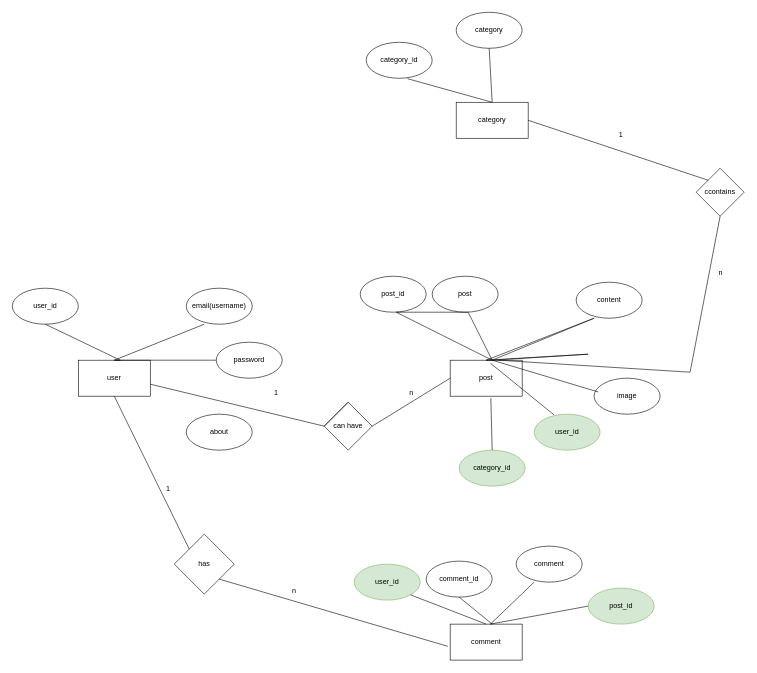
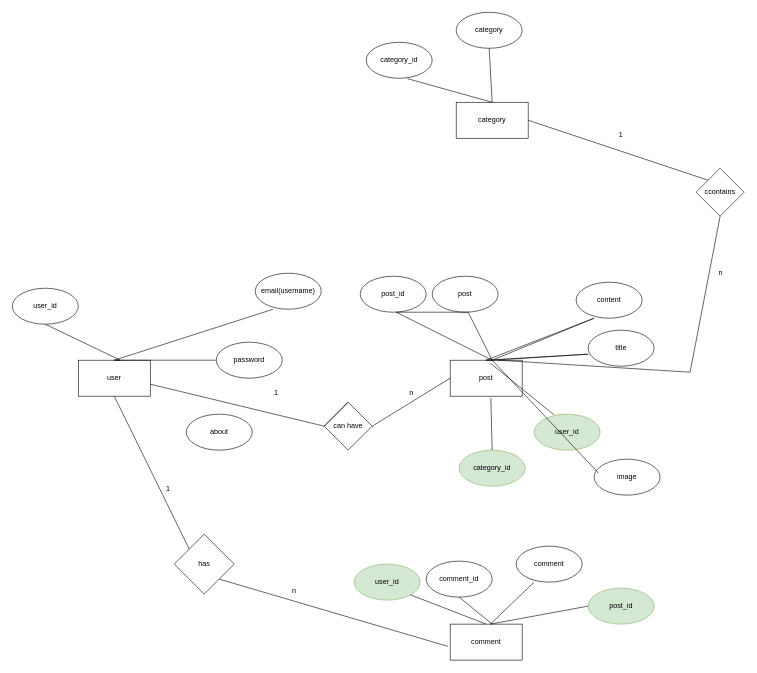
(219, 306) -> (288, 291)
none -> (621, 348)
(627, 396) -> (627, 477)
